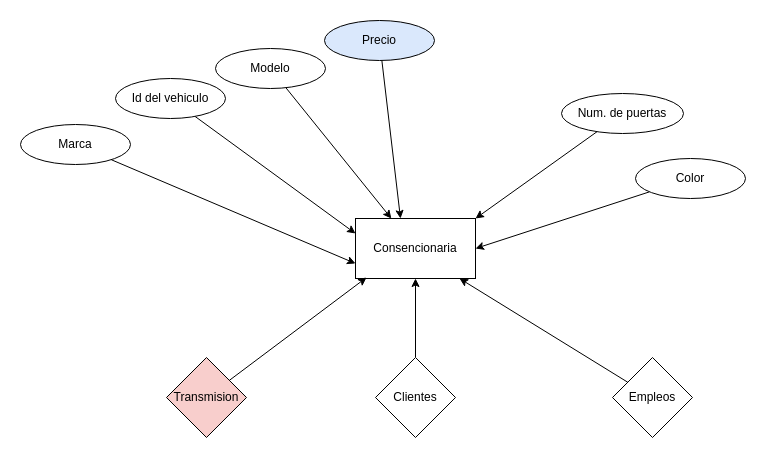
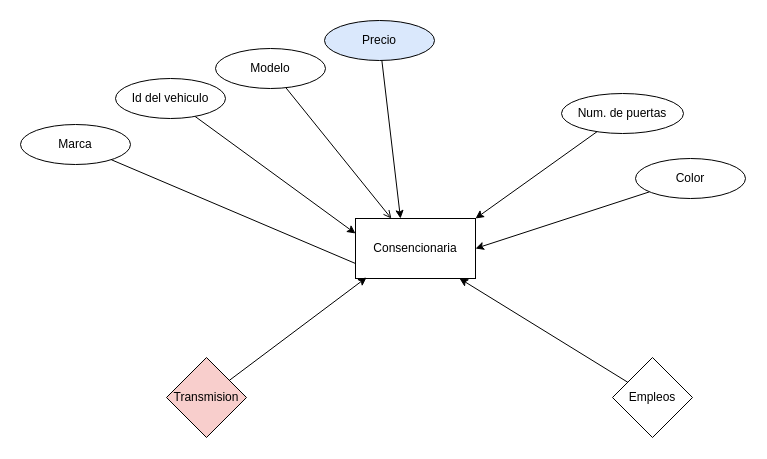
(386, 212) -> (387, 213)
(348, 260) -> (350, 261)
(416, 321) -> none
(416, 398) -> none
